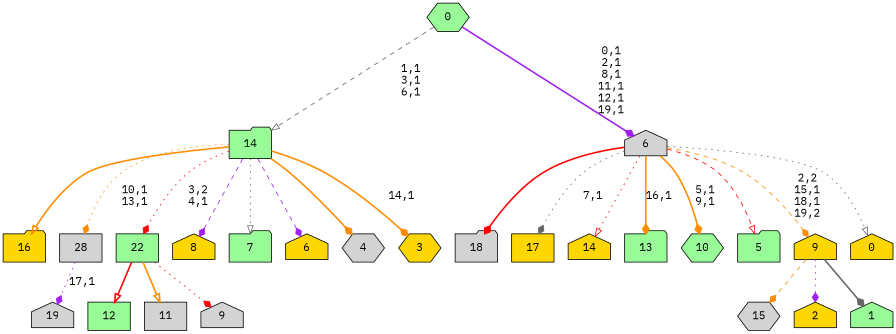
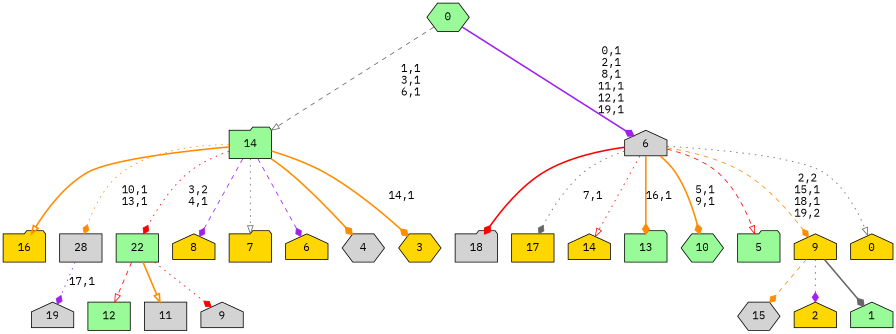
(250, 248) -> (250, 248)
(125, 278) -> (125, 278)
